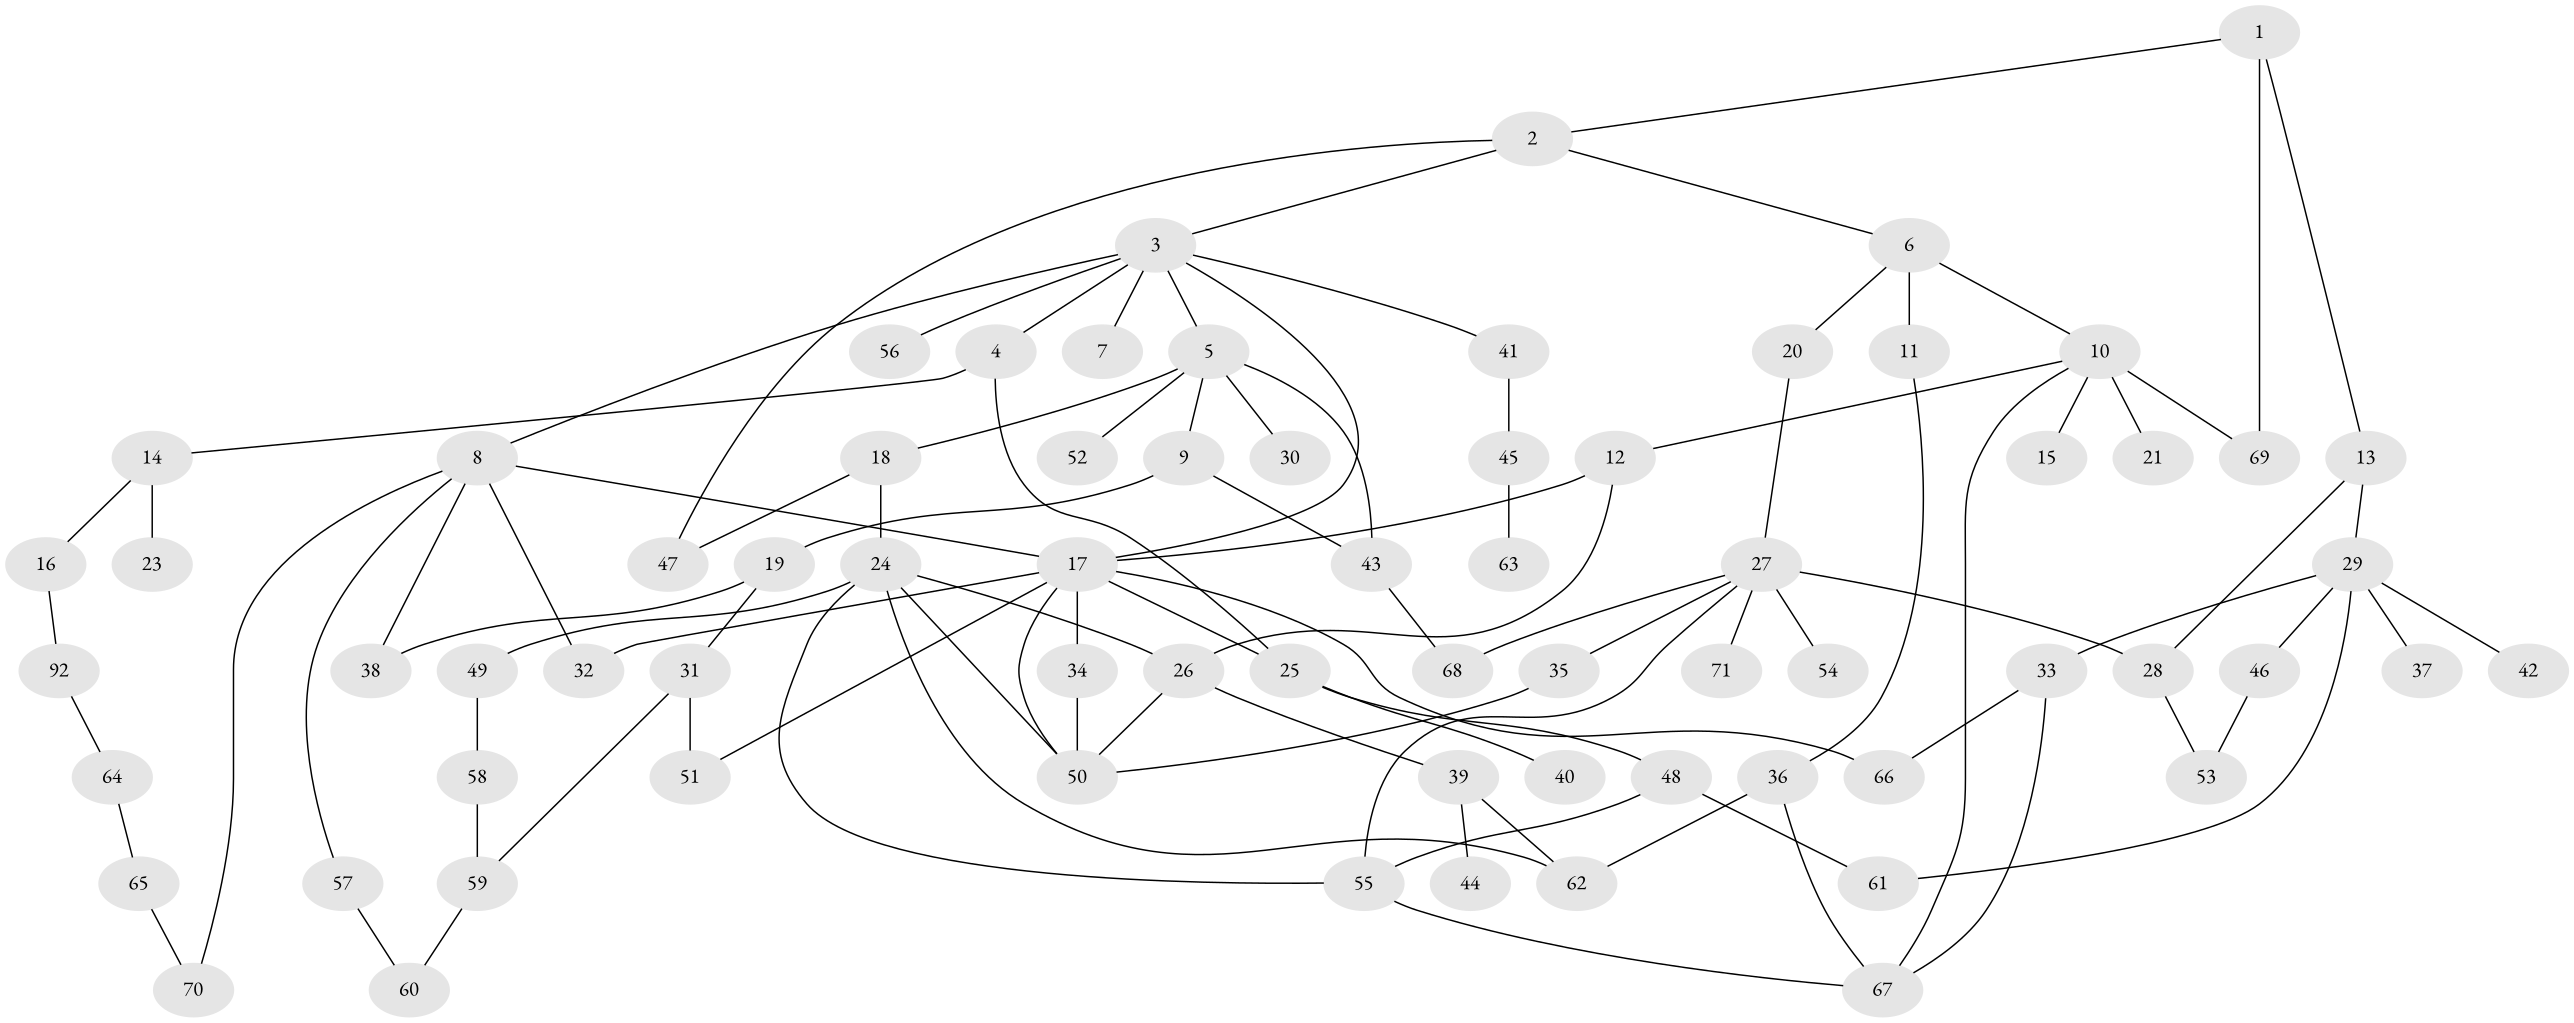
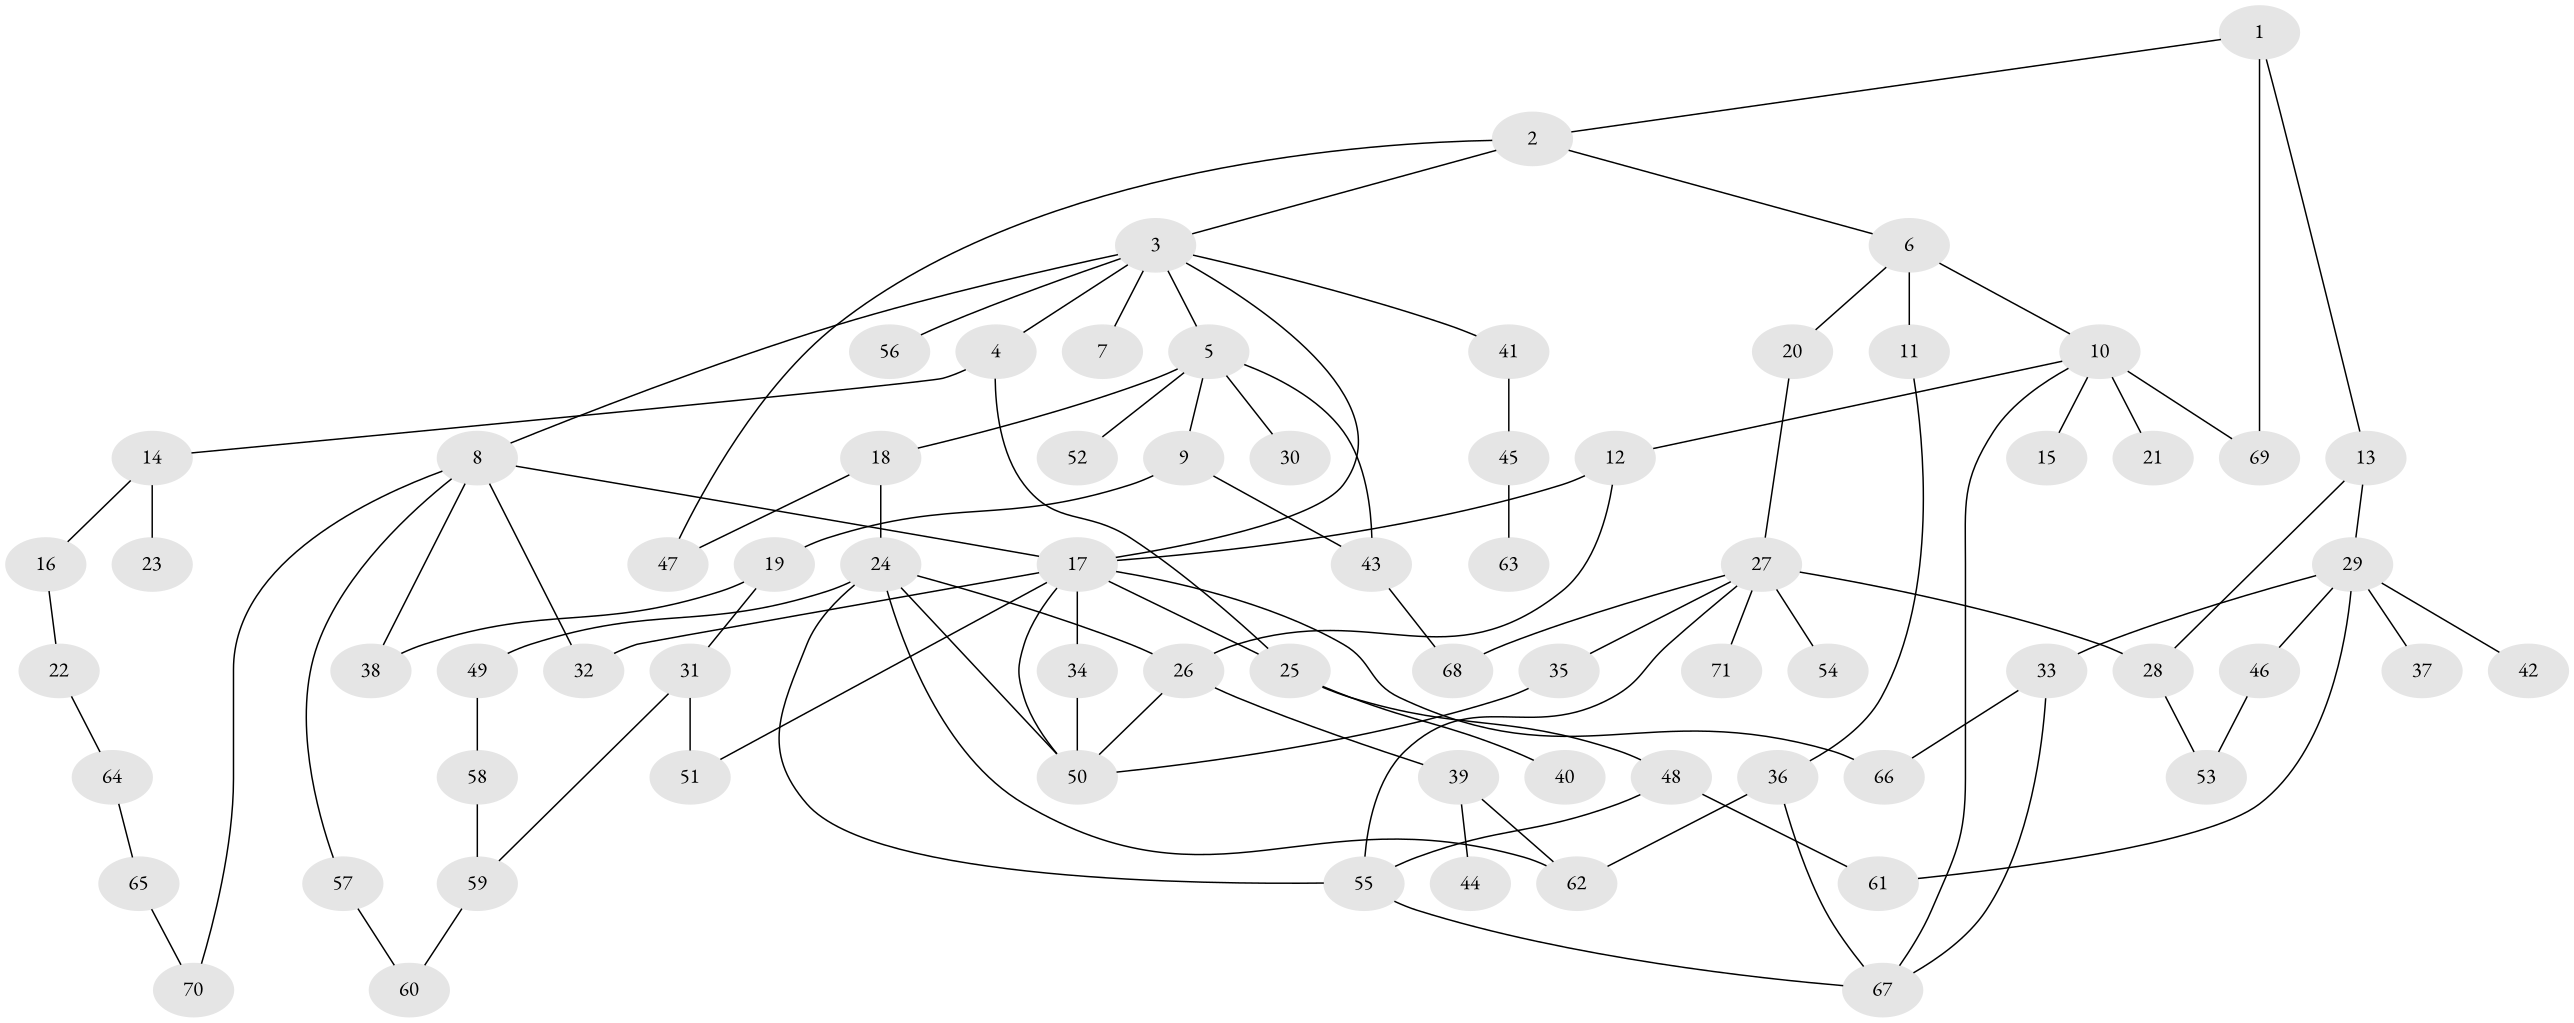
(59, 671) -> (59, 671)
